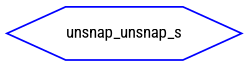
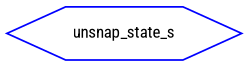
(124, 33) -> (124, 33)
